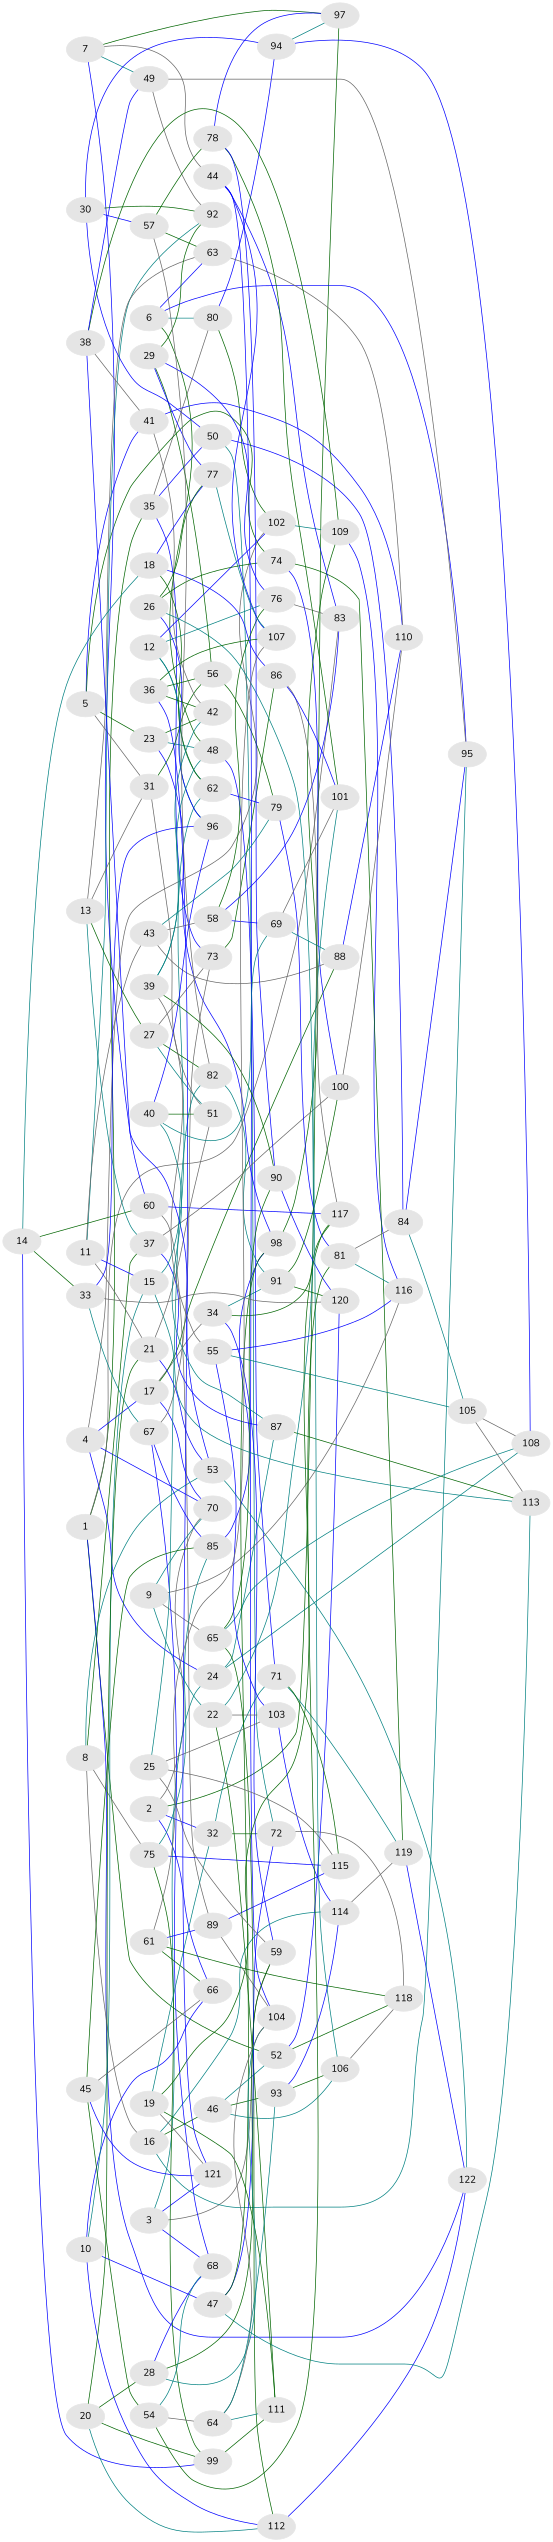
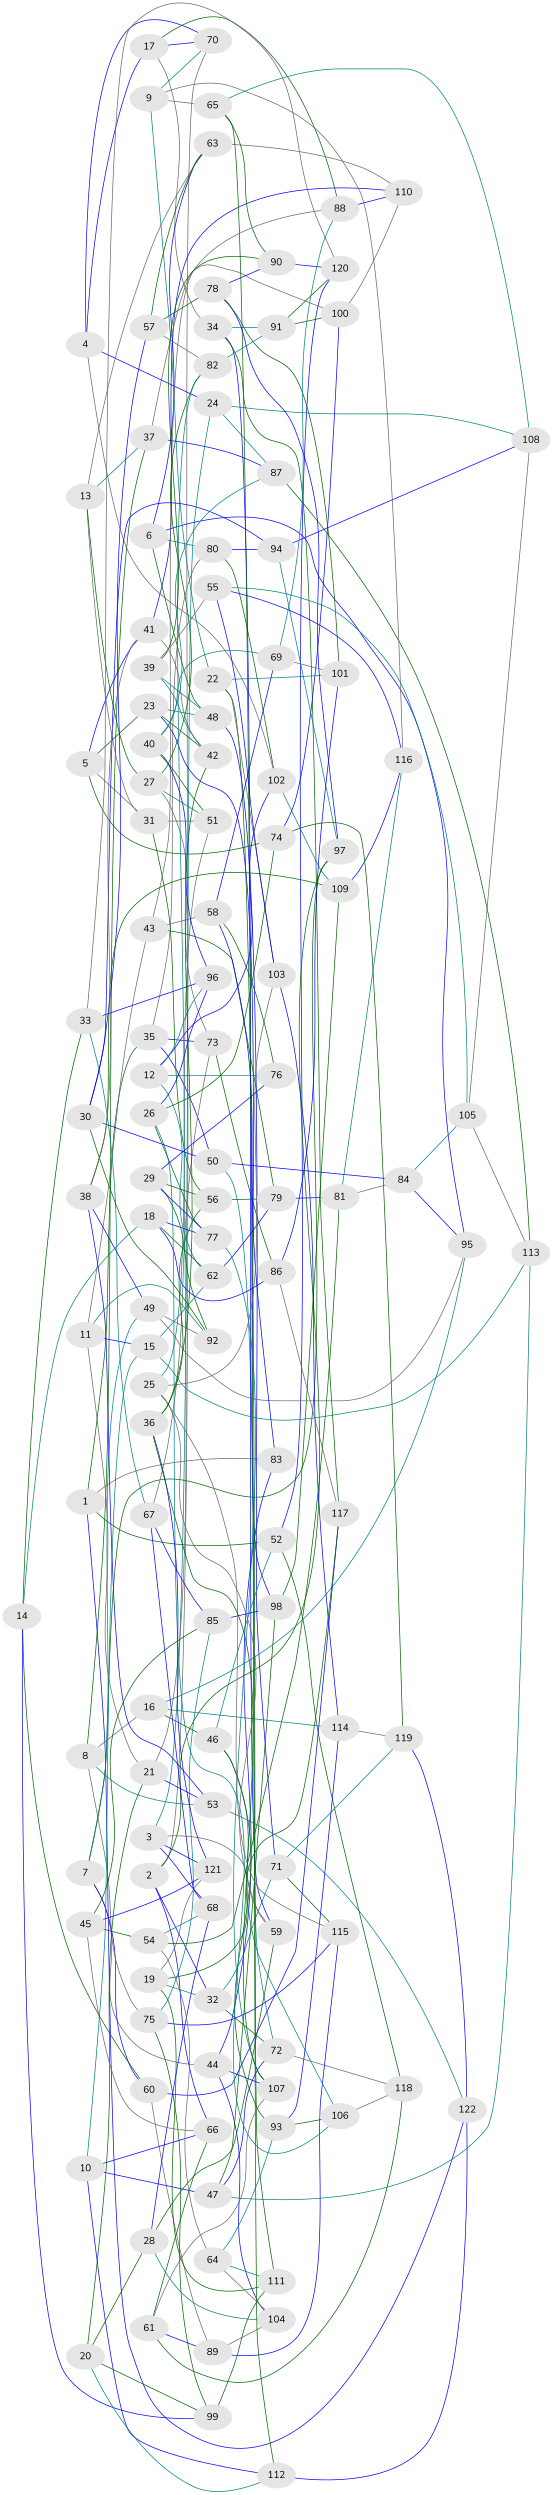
(308, 609) -> none
(222, 878) -> (247, 1037)
